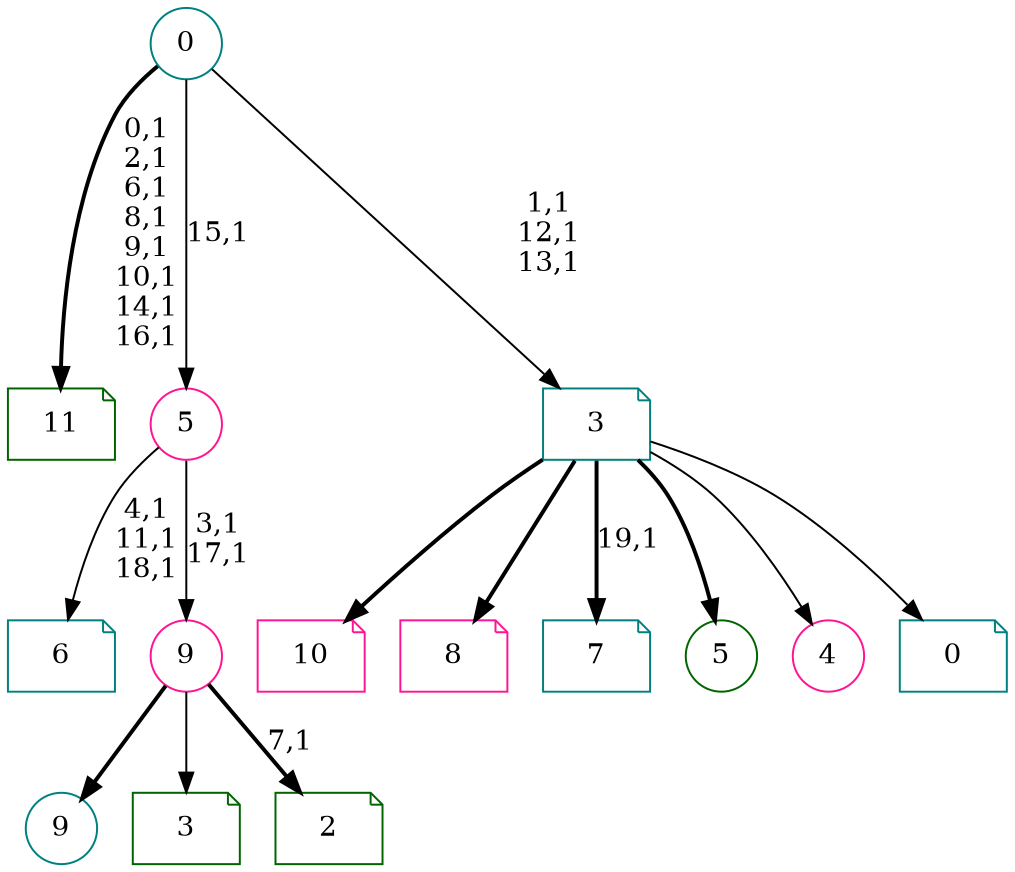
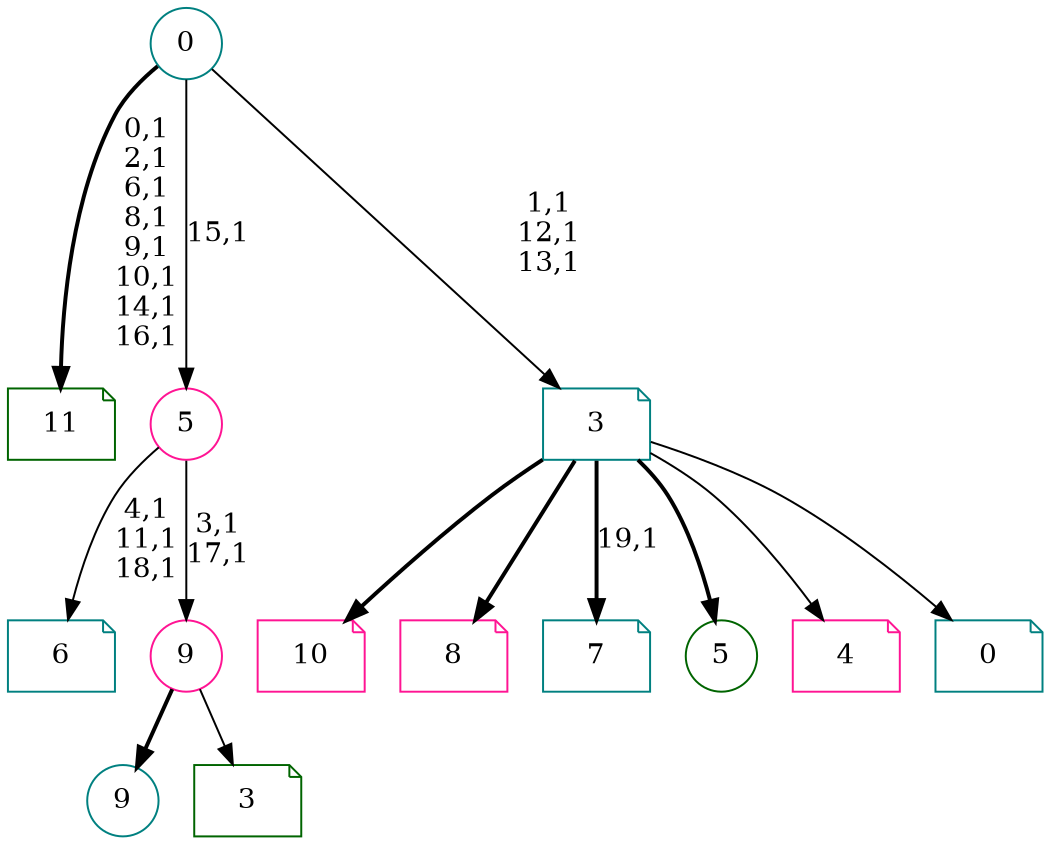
(828, 656) -> (846, 656)
(329, 828) -> none
